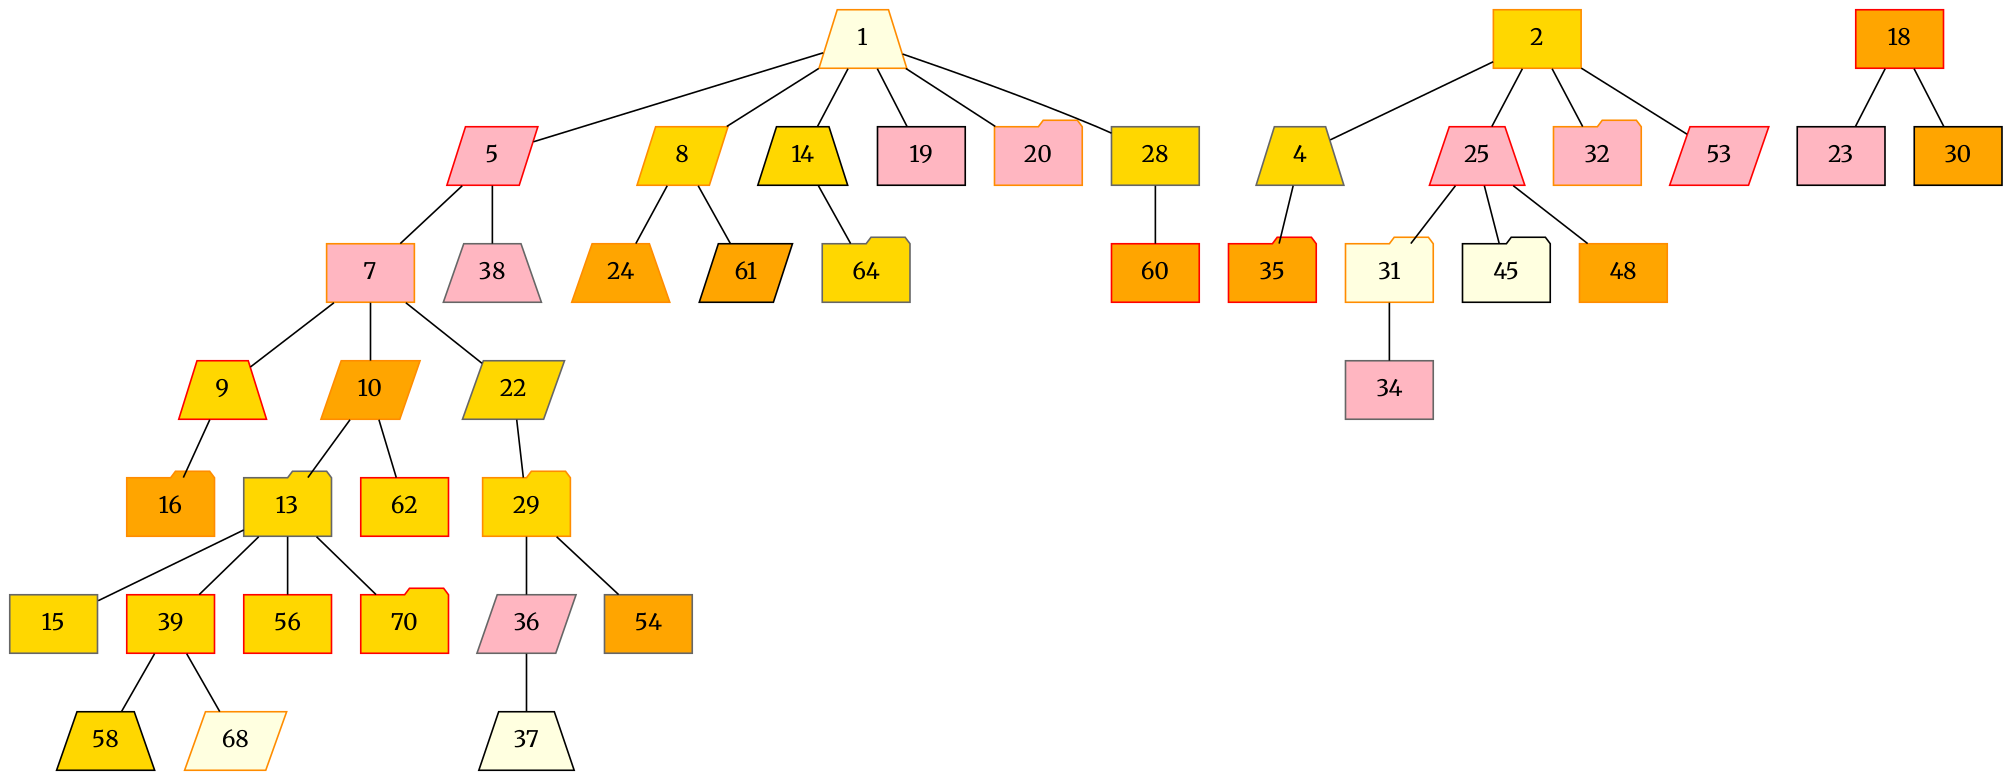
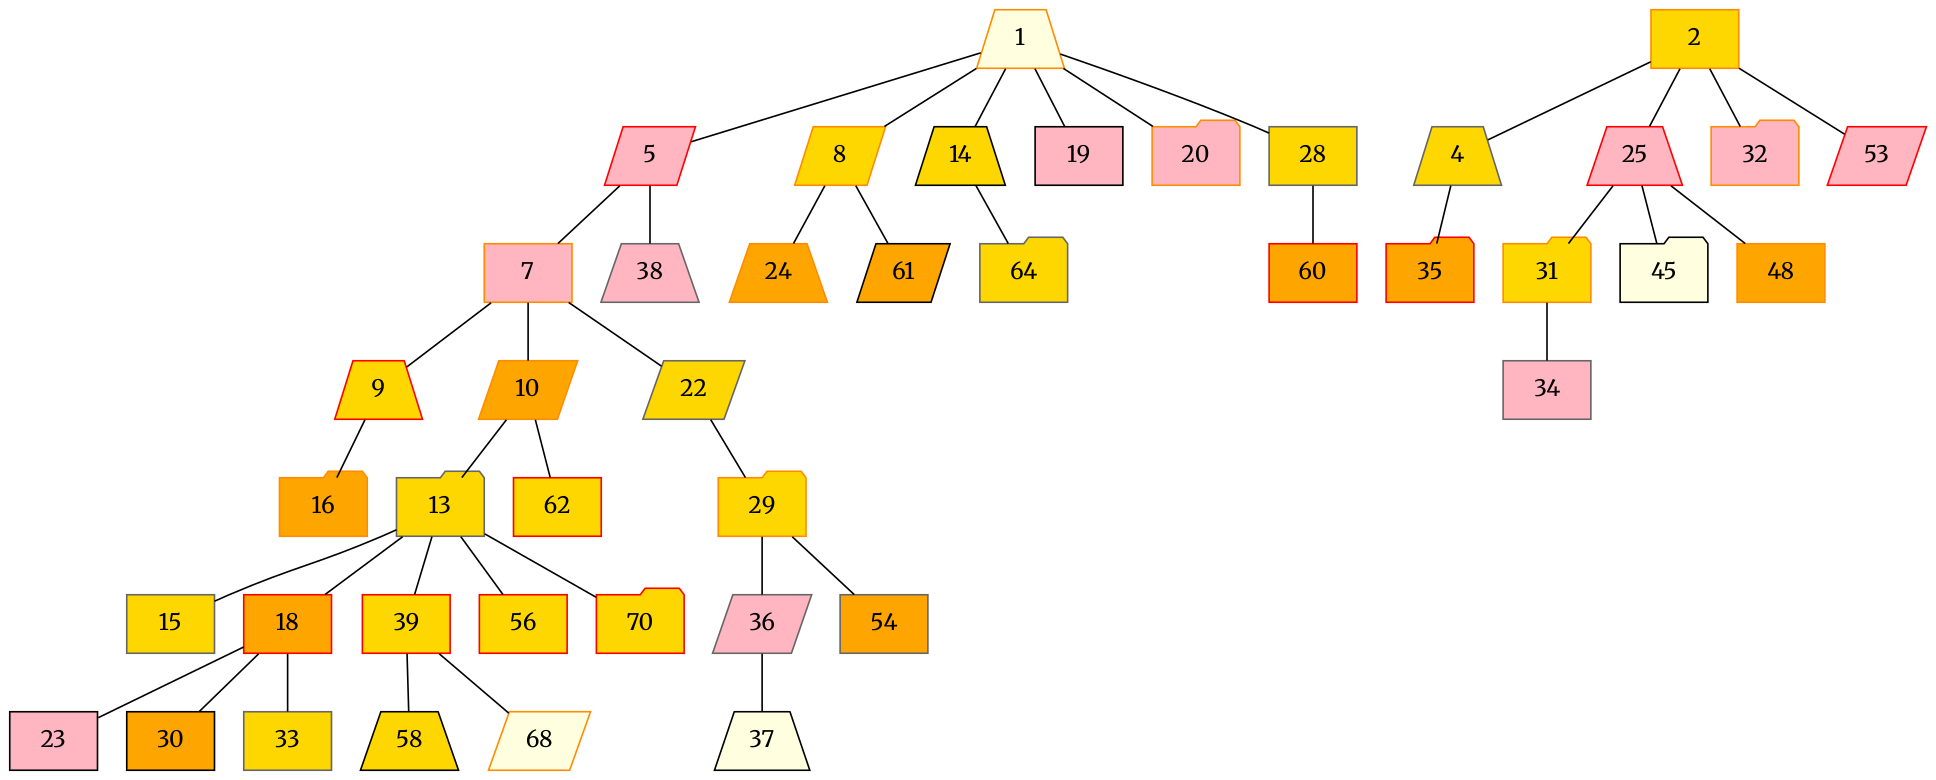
(1389, 273) -> (1547, 273)
none -> (364, 566)
none -> (288, 741)
